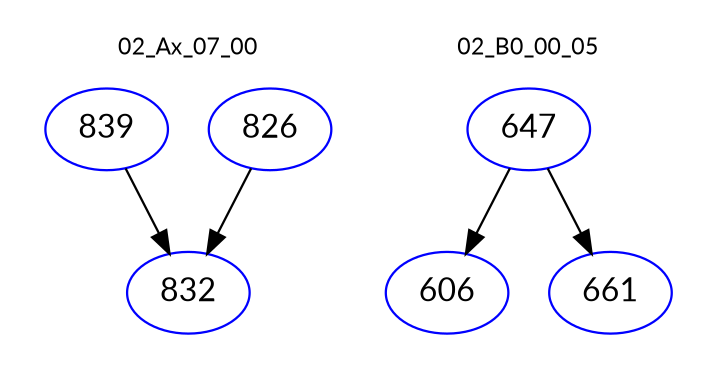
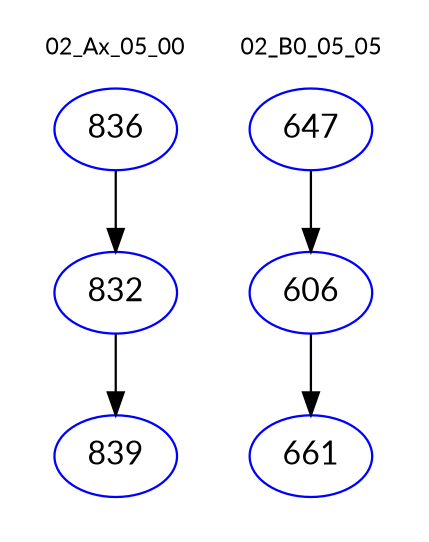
(188, 49) -> (116, 49)
(529, 49) -> (312, 49)
(270, 129) -> (116, 129)
(142, 201) -> (116, 363)
(564, 201) -> (311, 363)
